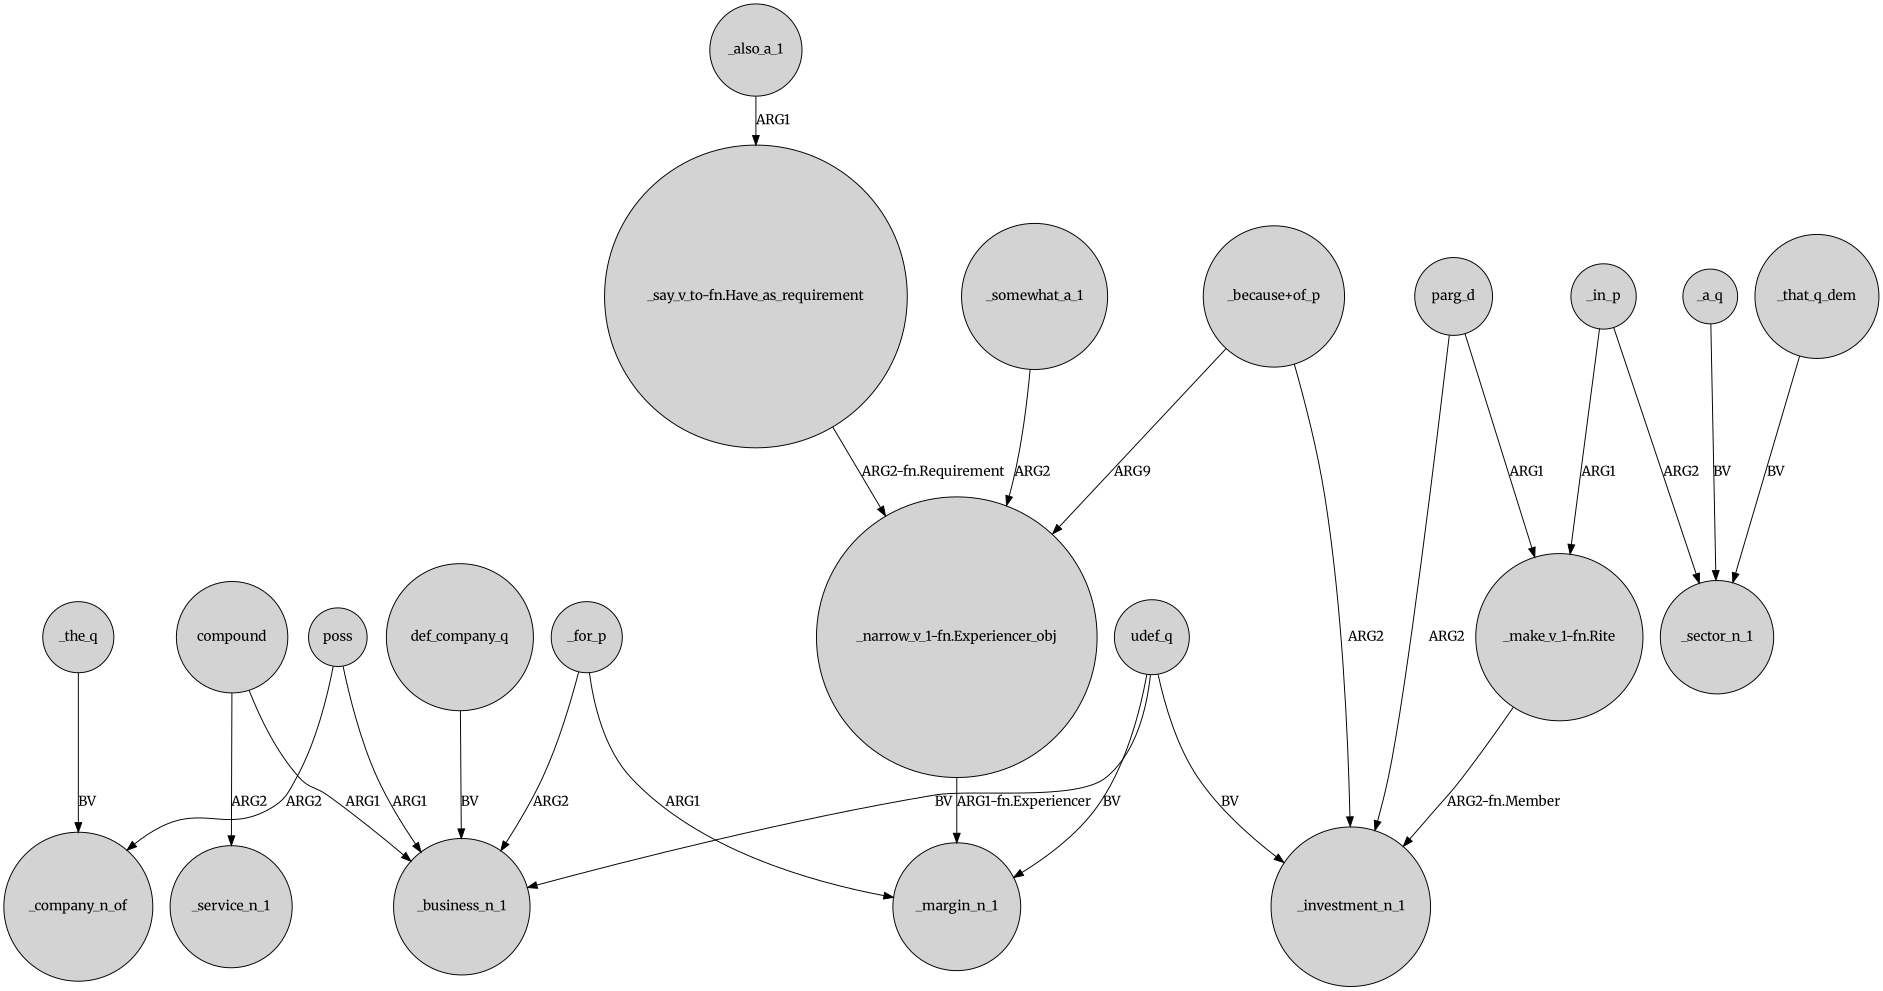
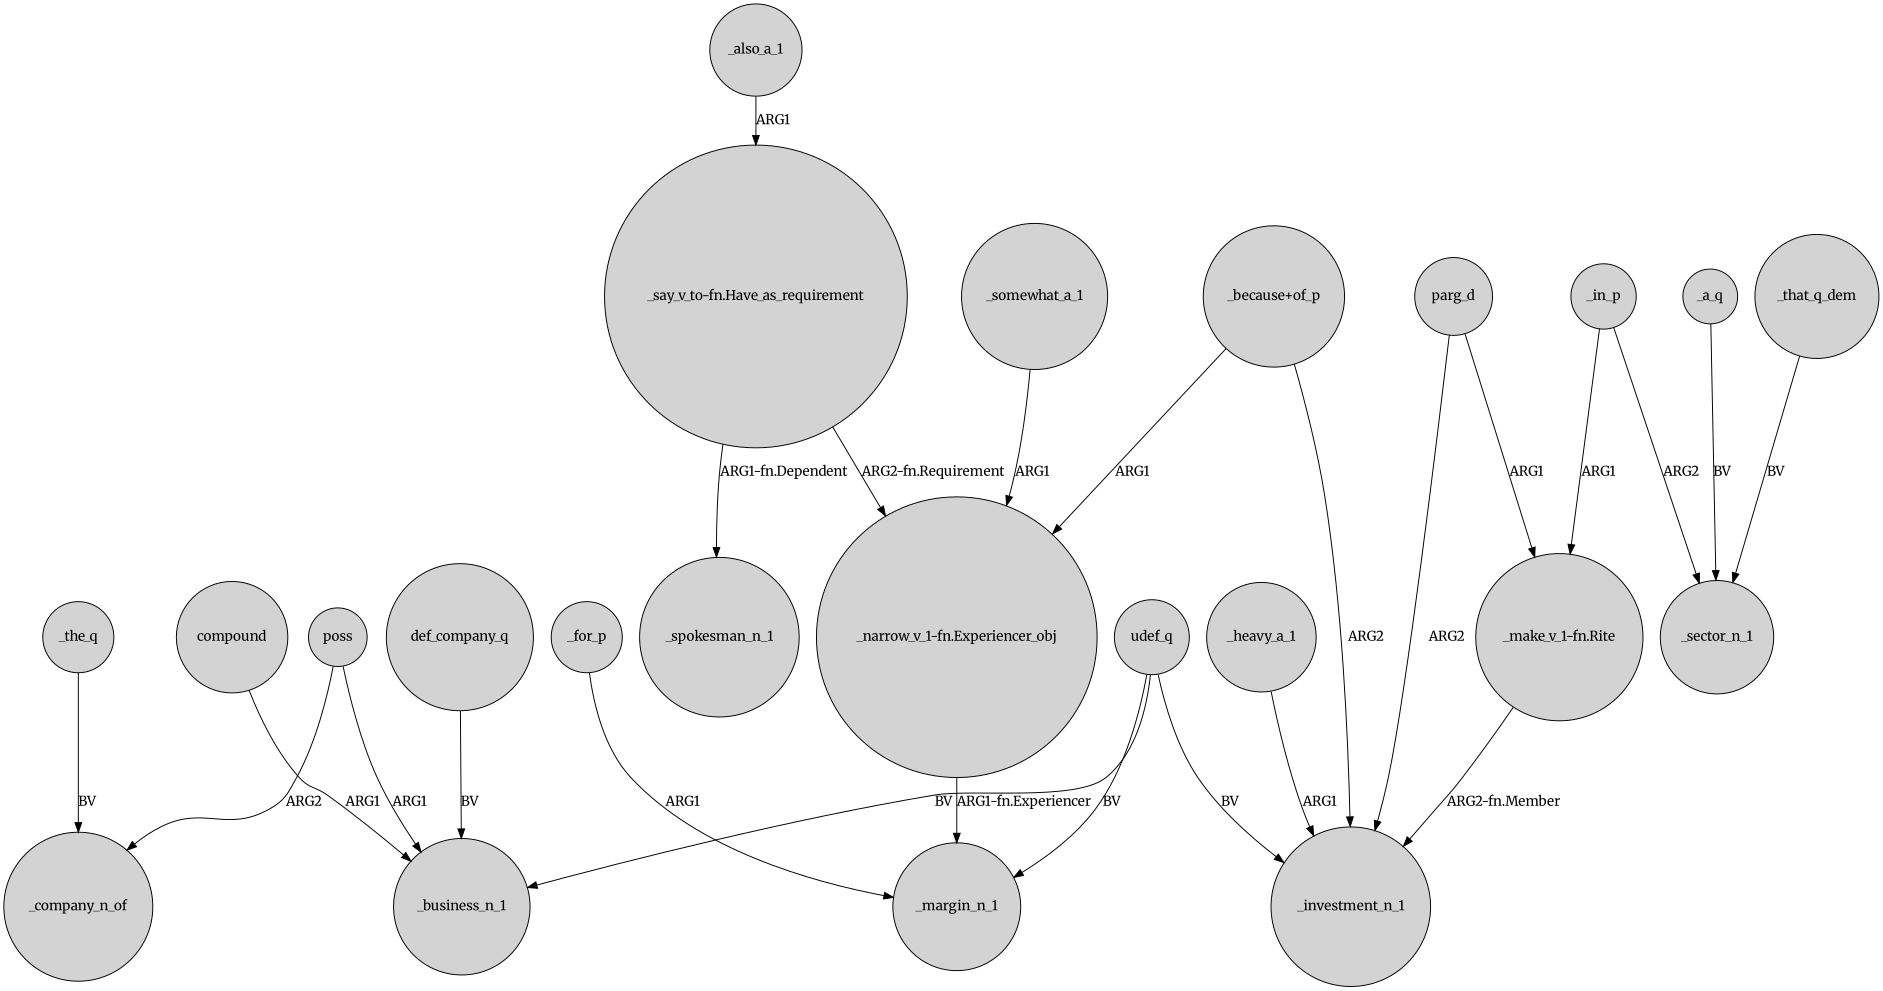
(1033, 472) -> (1033, 472)
(1133, 472) -> (1133, 472)
none -> (719, 637)
none -> (1261, 637)
(550, 761) -> none
(231, 907) -> none
